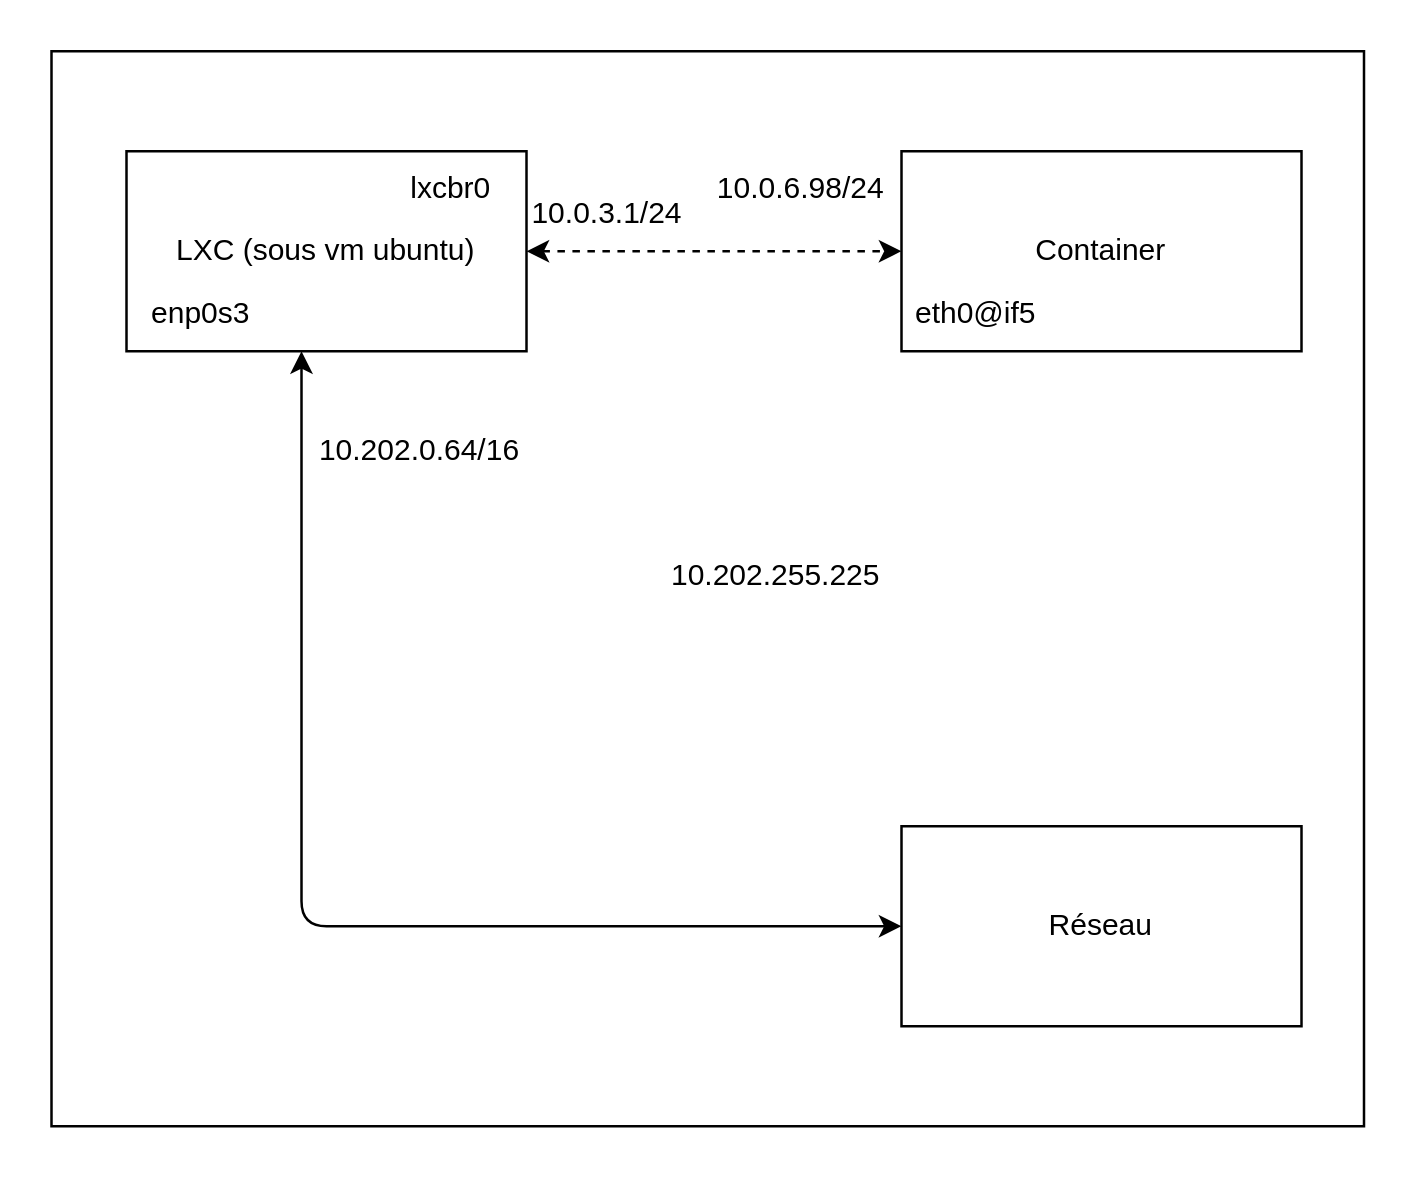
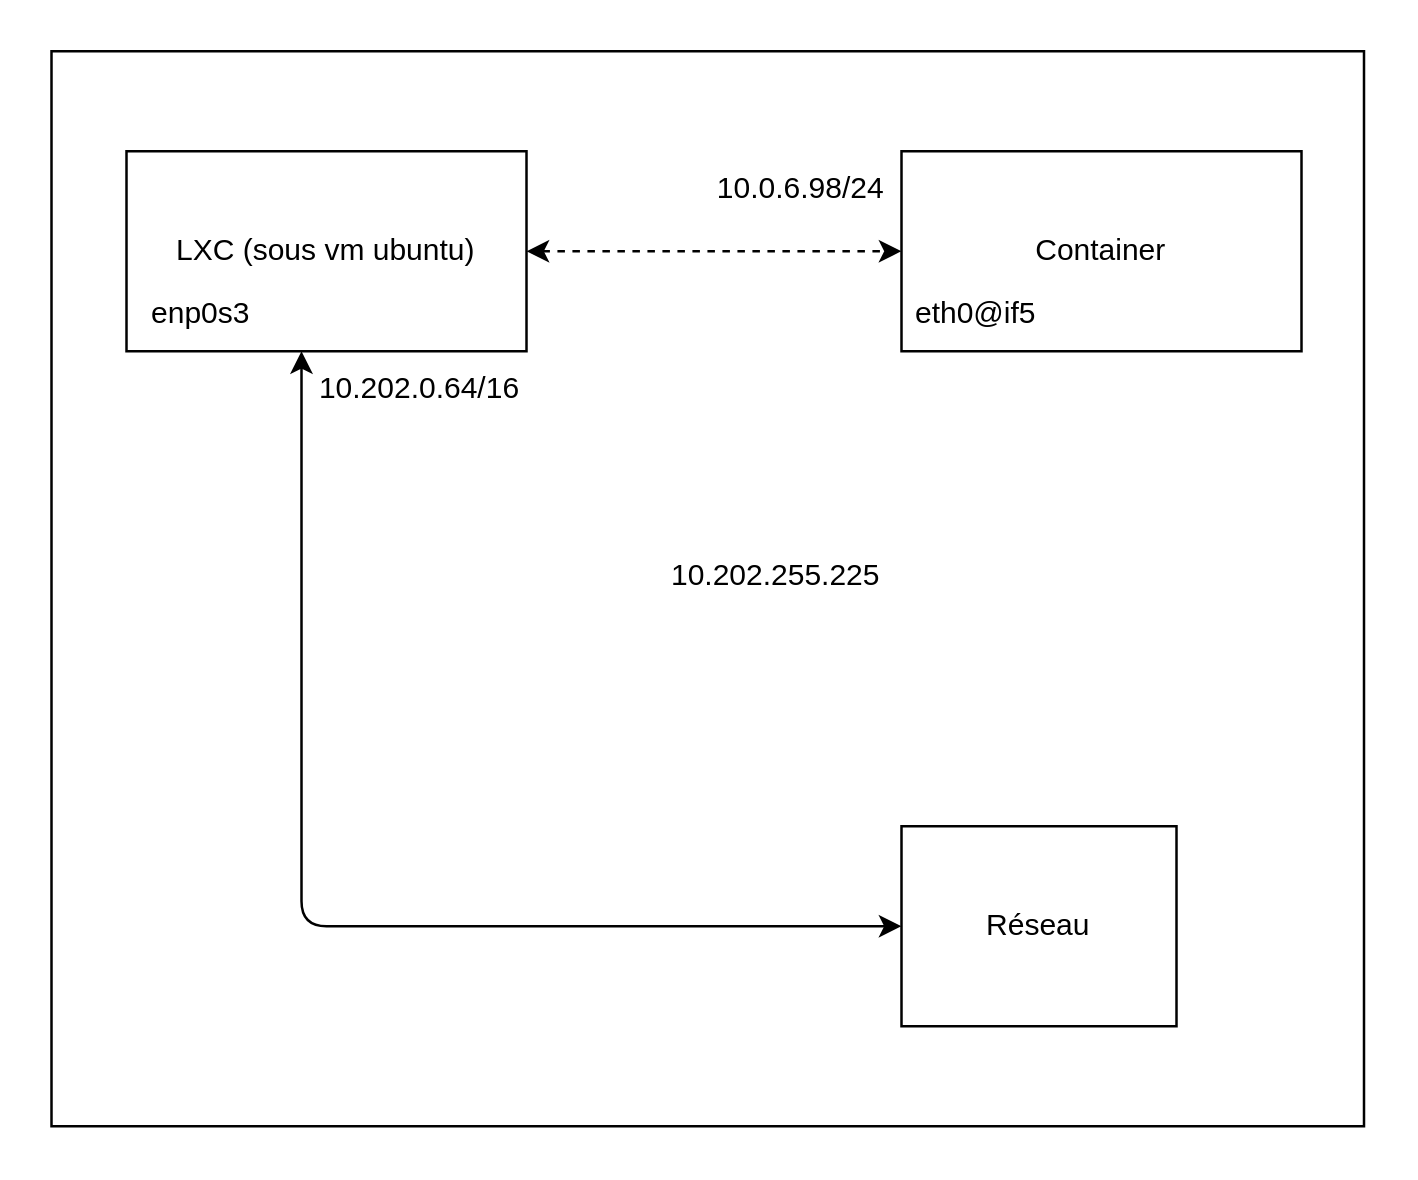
(451, 189) -> none
(608, 214) -> none
(420, 451) -> (420, 389)
(1101, 926) -> (1039, 926)
